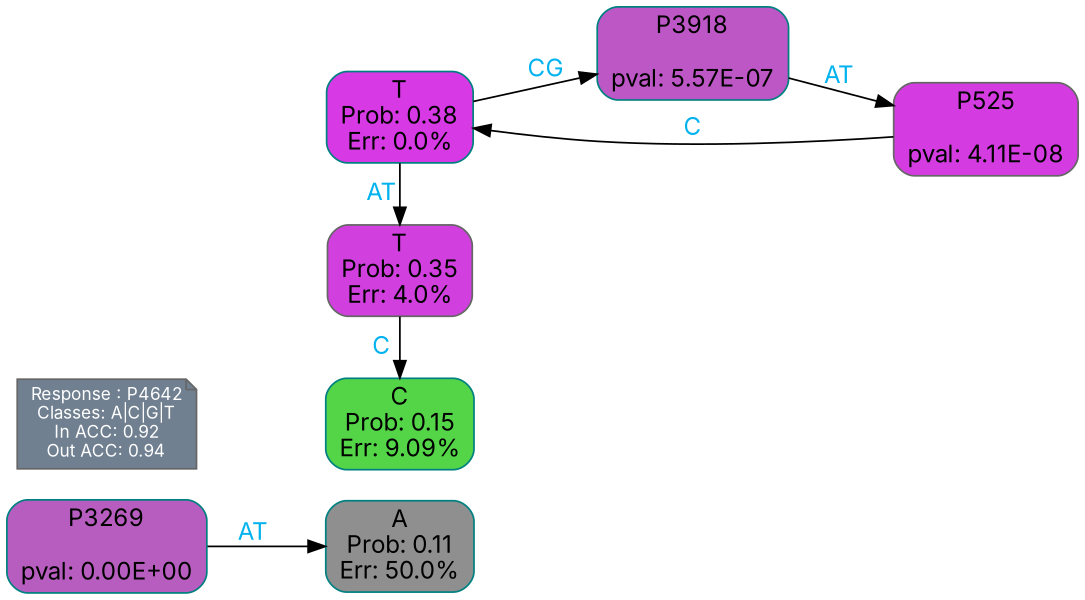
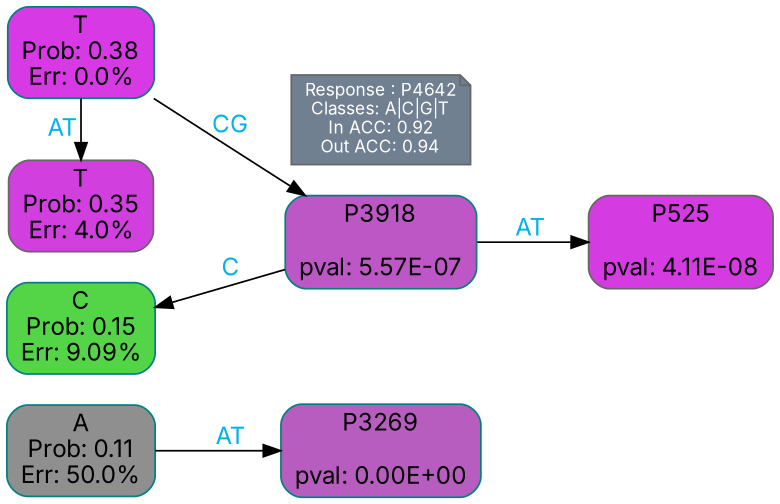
(692, 144) -> none
(400, 339) -> (229, 286)
(258, 546) -> (209, 451)
